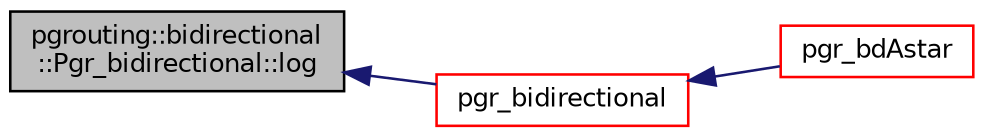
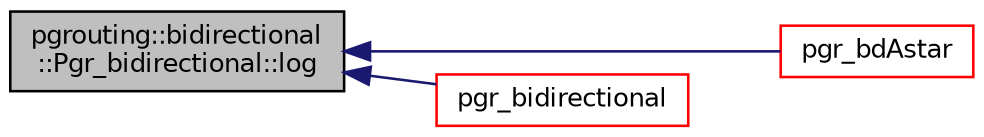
(747, 71) -> (575, 51)
